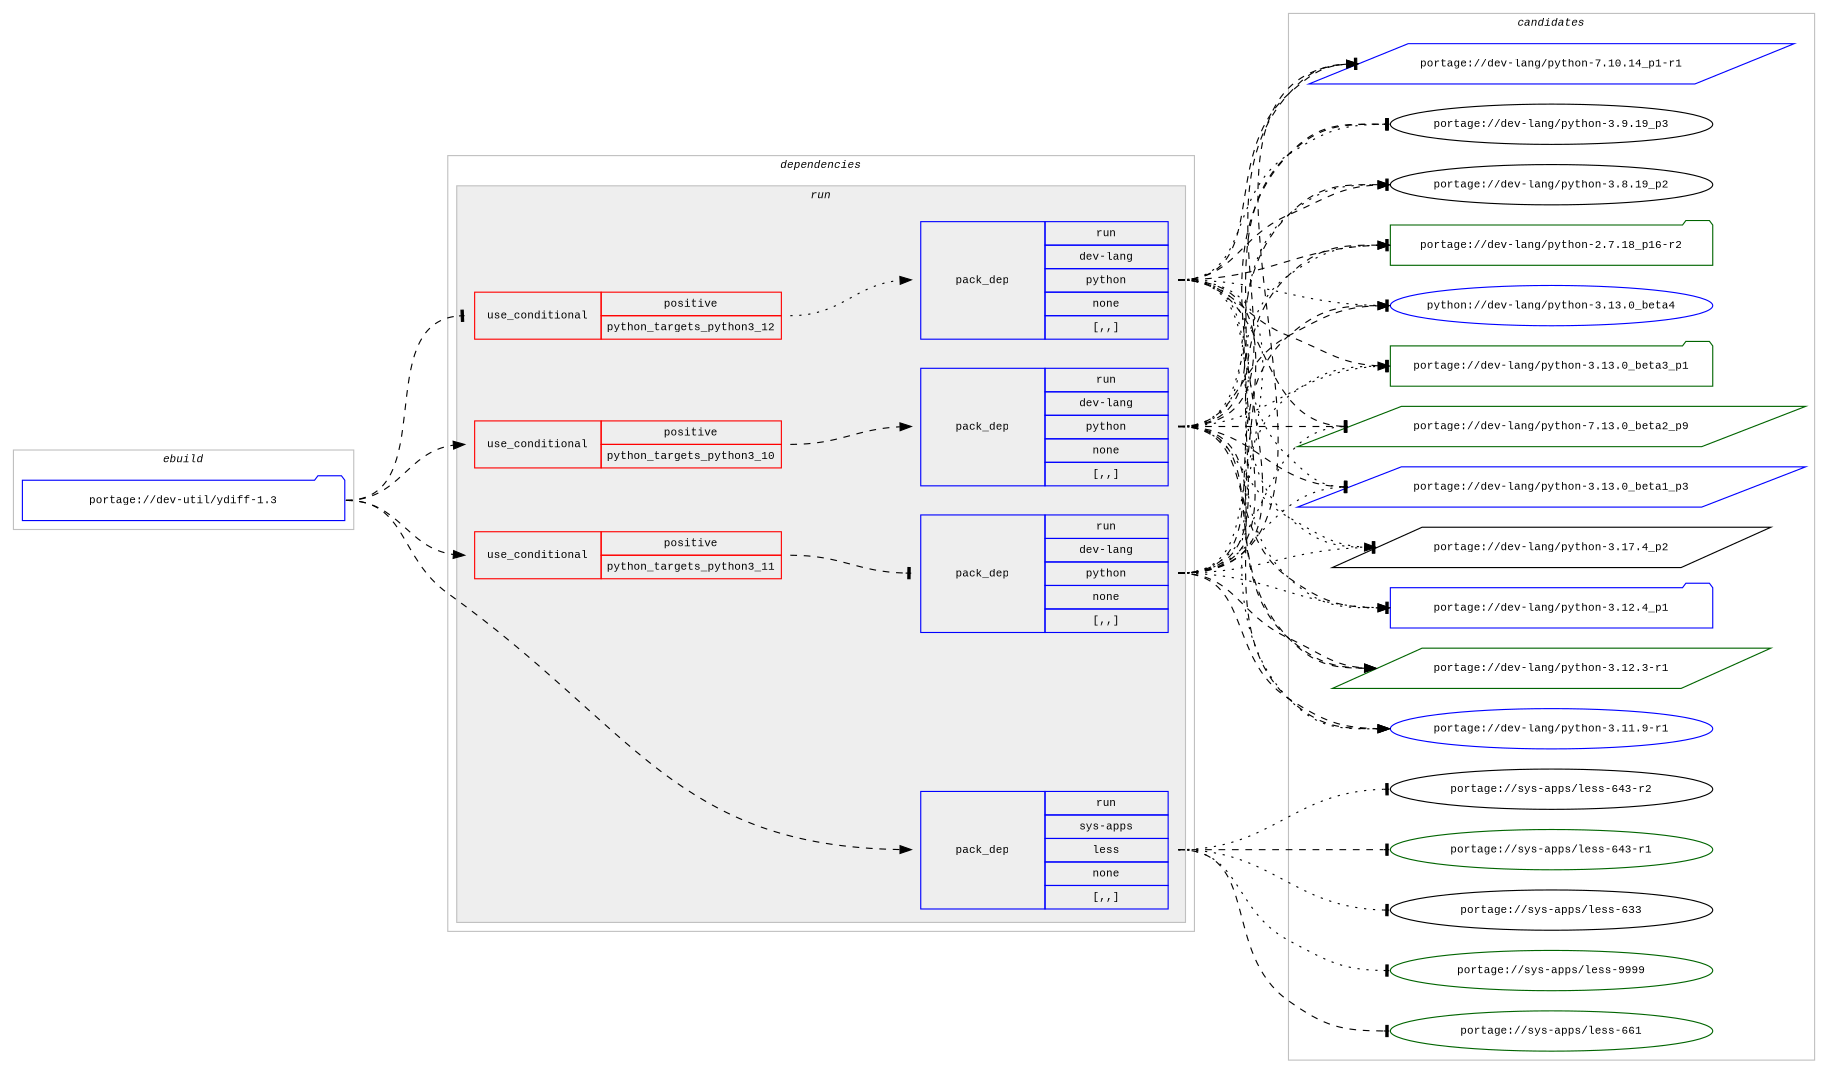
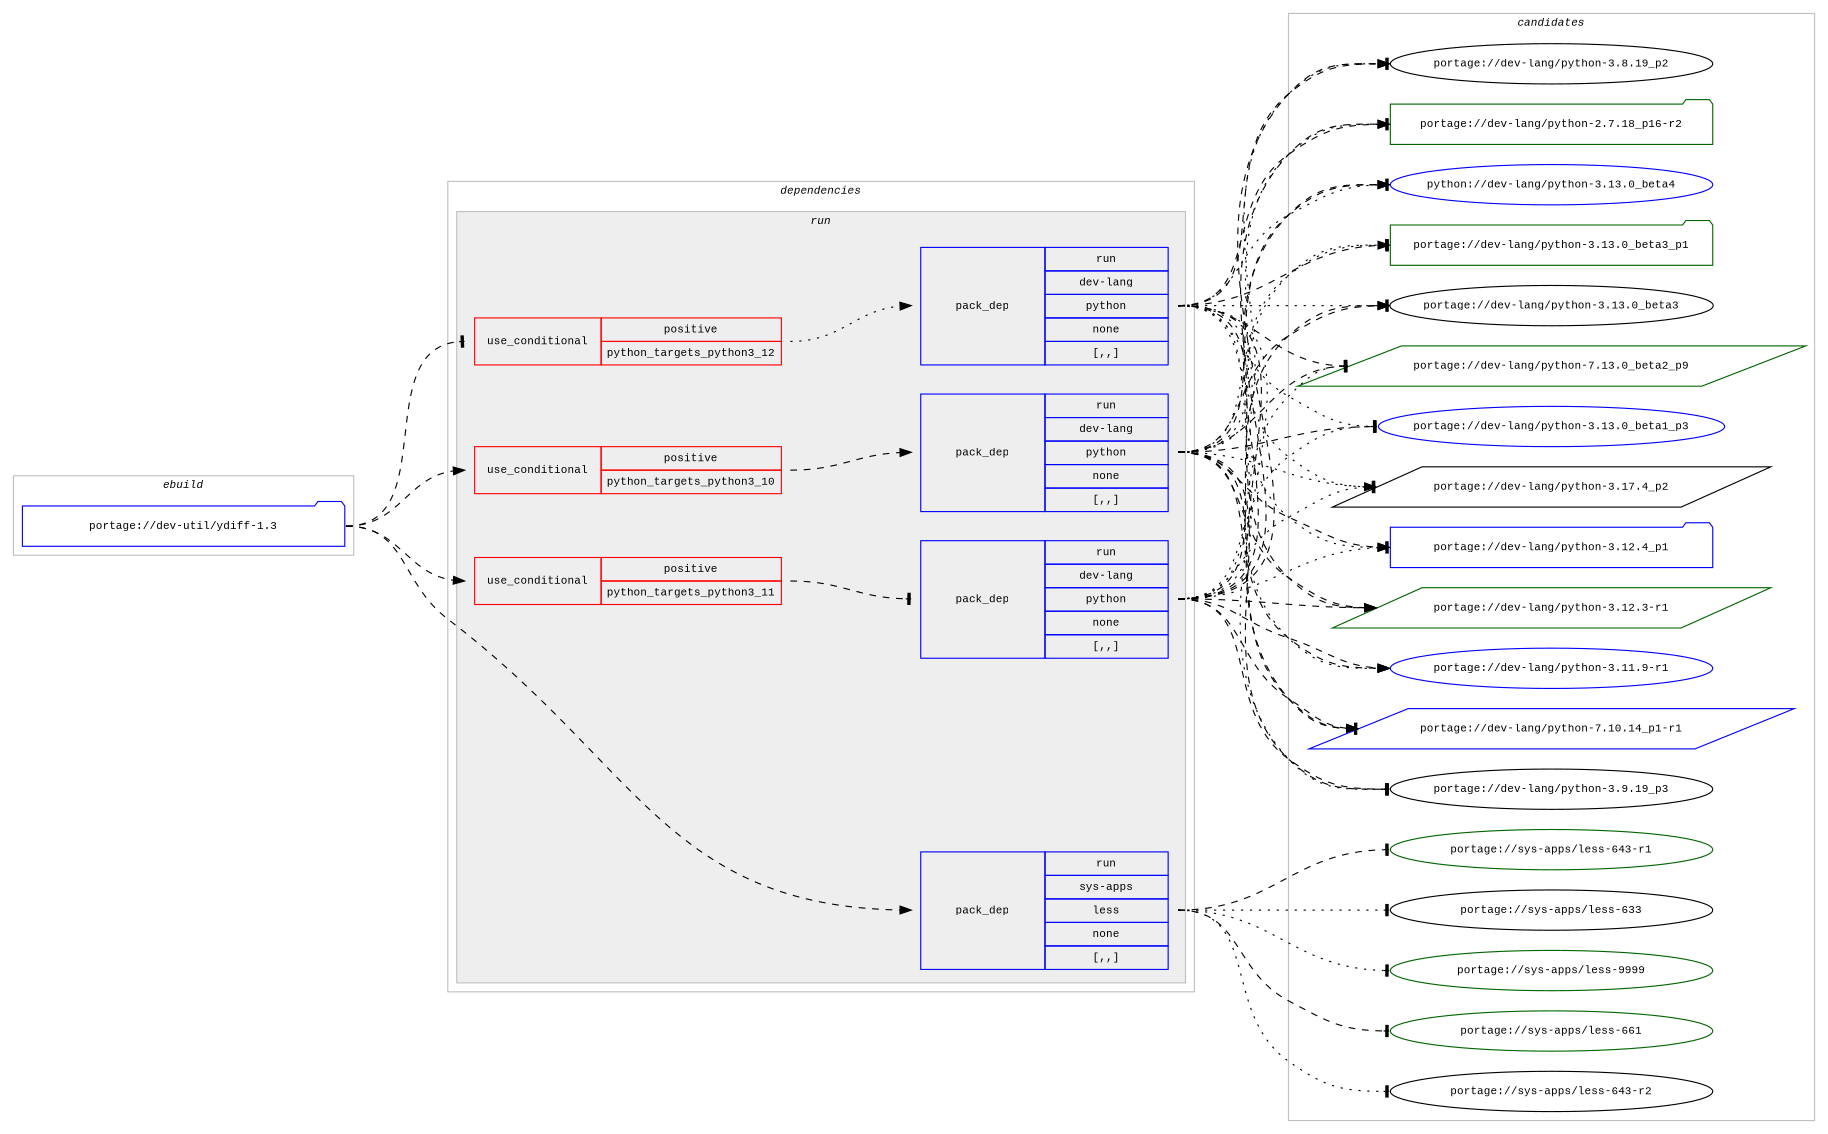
none -> (1552, 306)
(1552, 487) -> (1552, 427)
